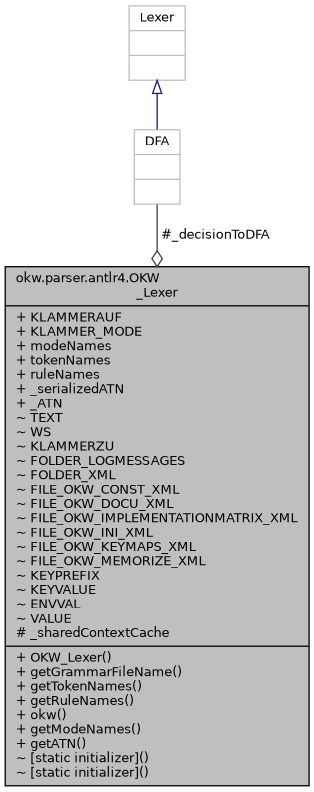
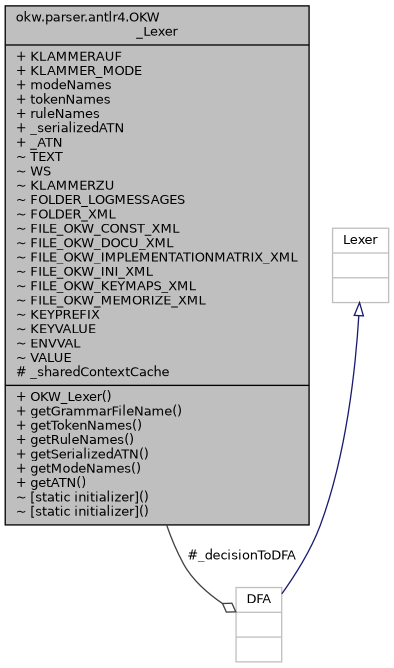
(157, 228) -> (187, 570)
(42, 715) -> (83, 455)
